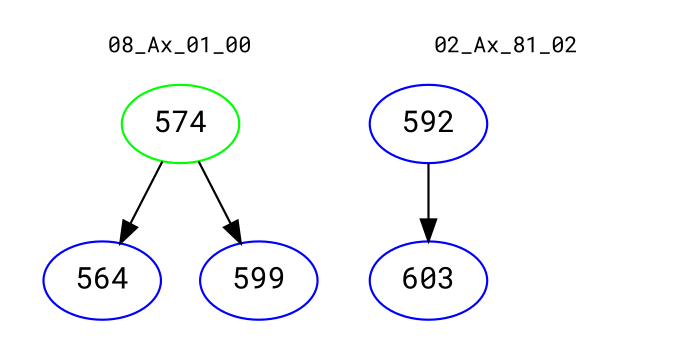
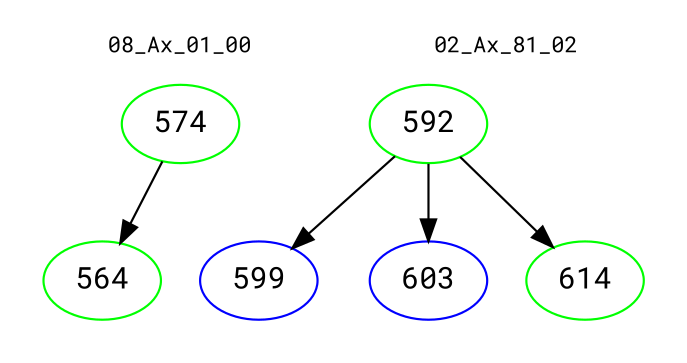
(428, 124) -> (428, 124)
(215, 193) -> (367, 181)
(102, 281) -> (102, 281)
none -> (585, 281)
